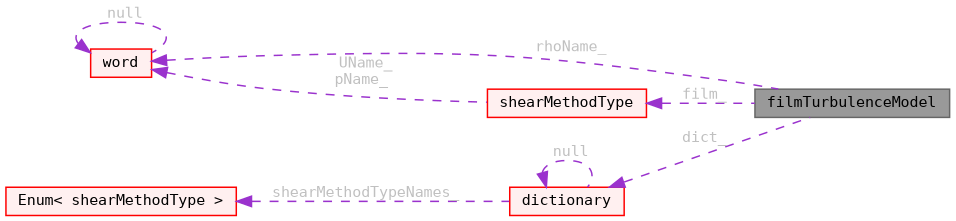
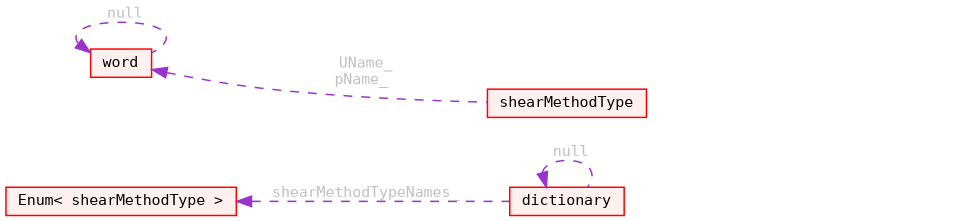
(852, 103) -> none
